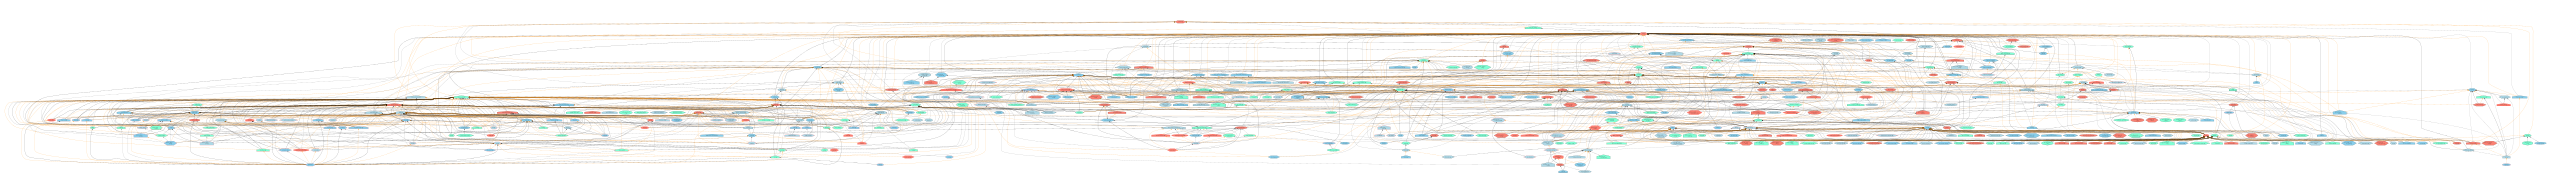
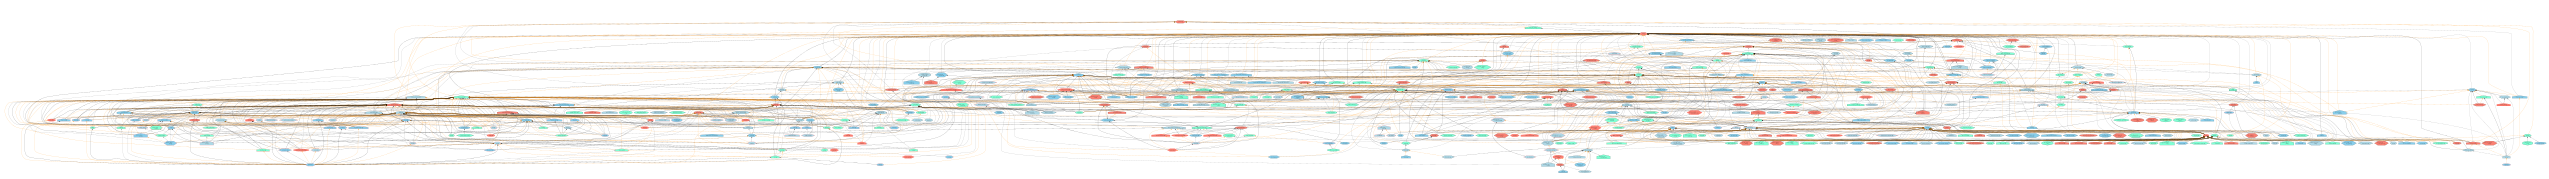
(1146, 47) -> (1146, 47)
